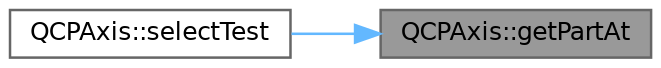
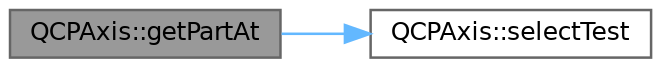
(323, 34) -> (313, 34)
